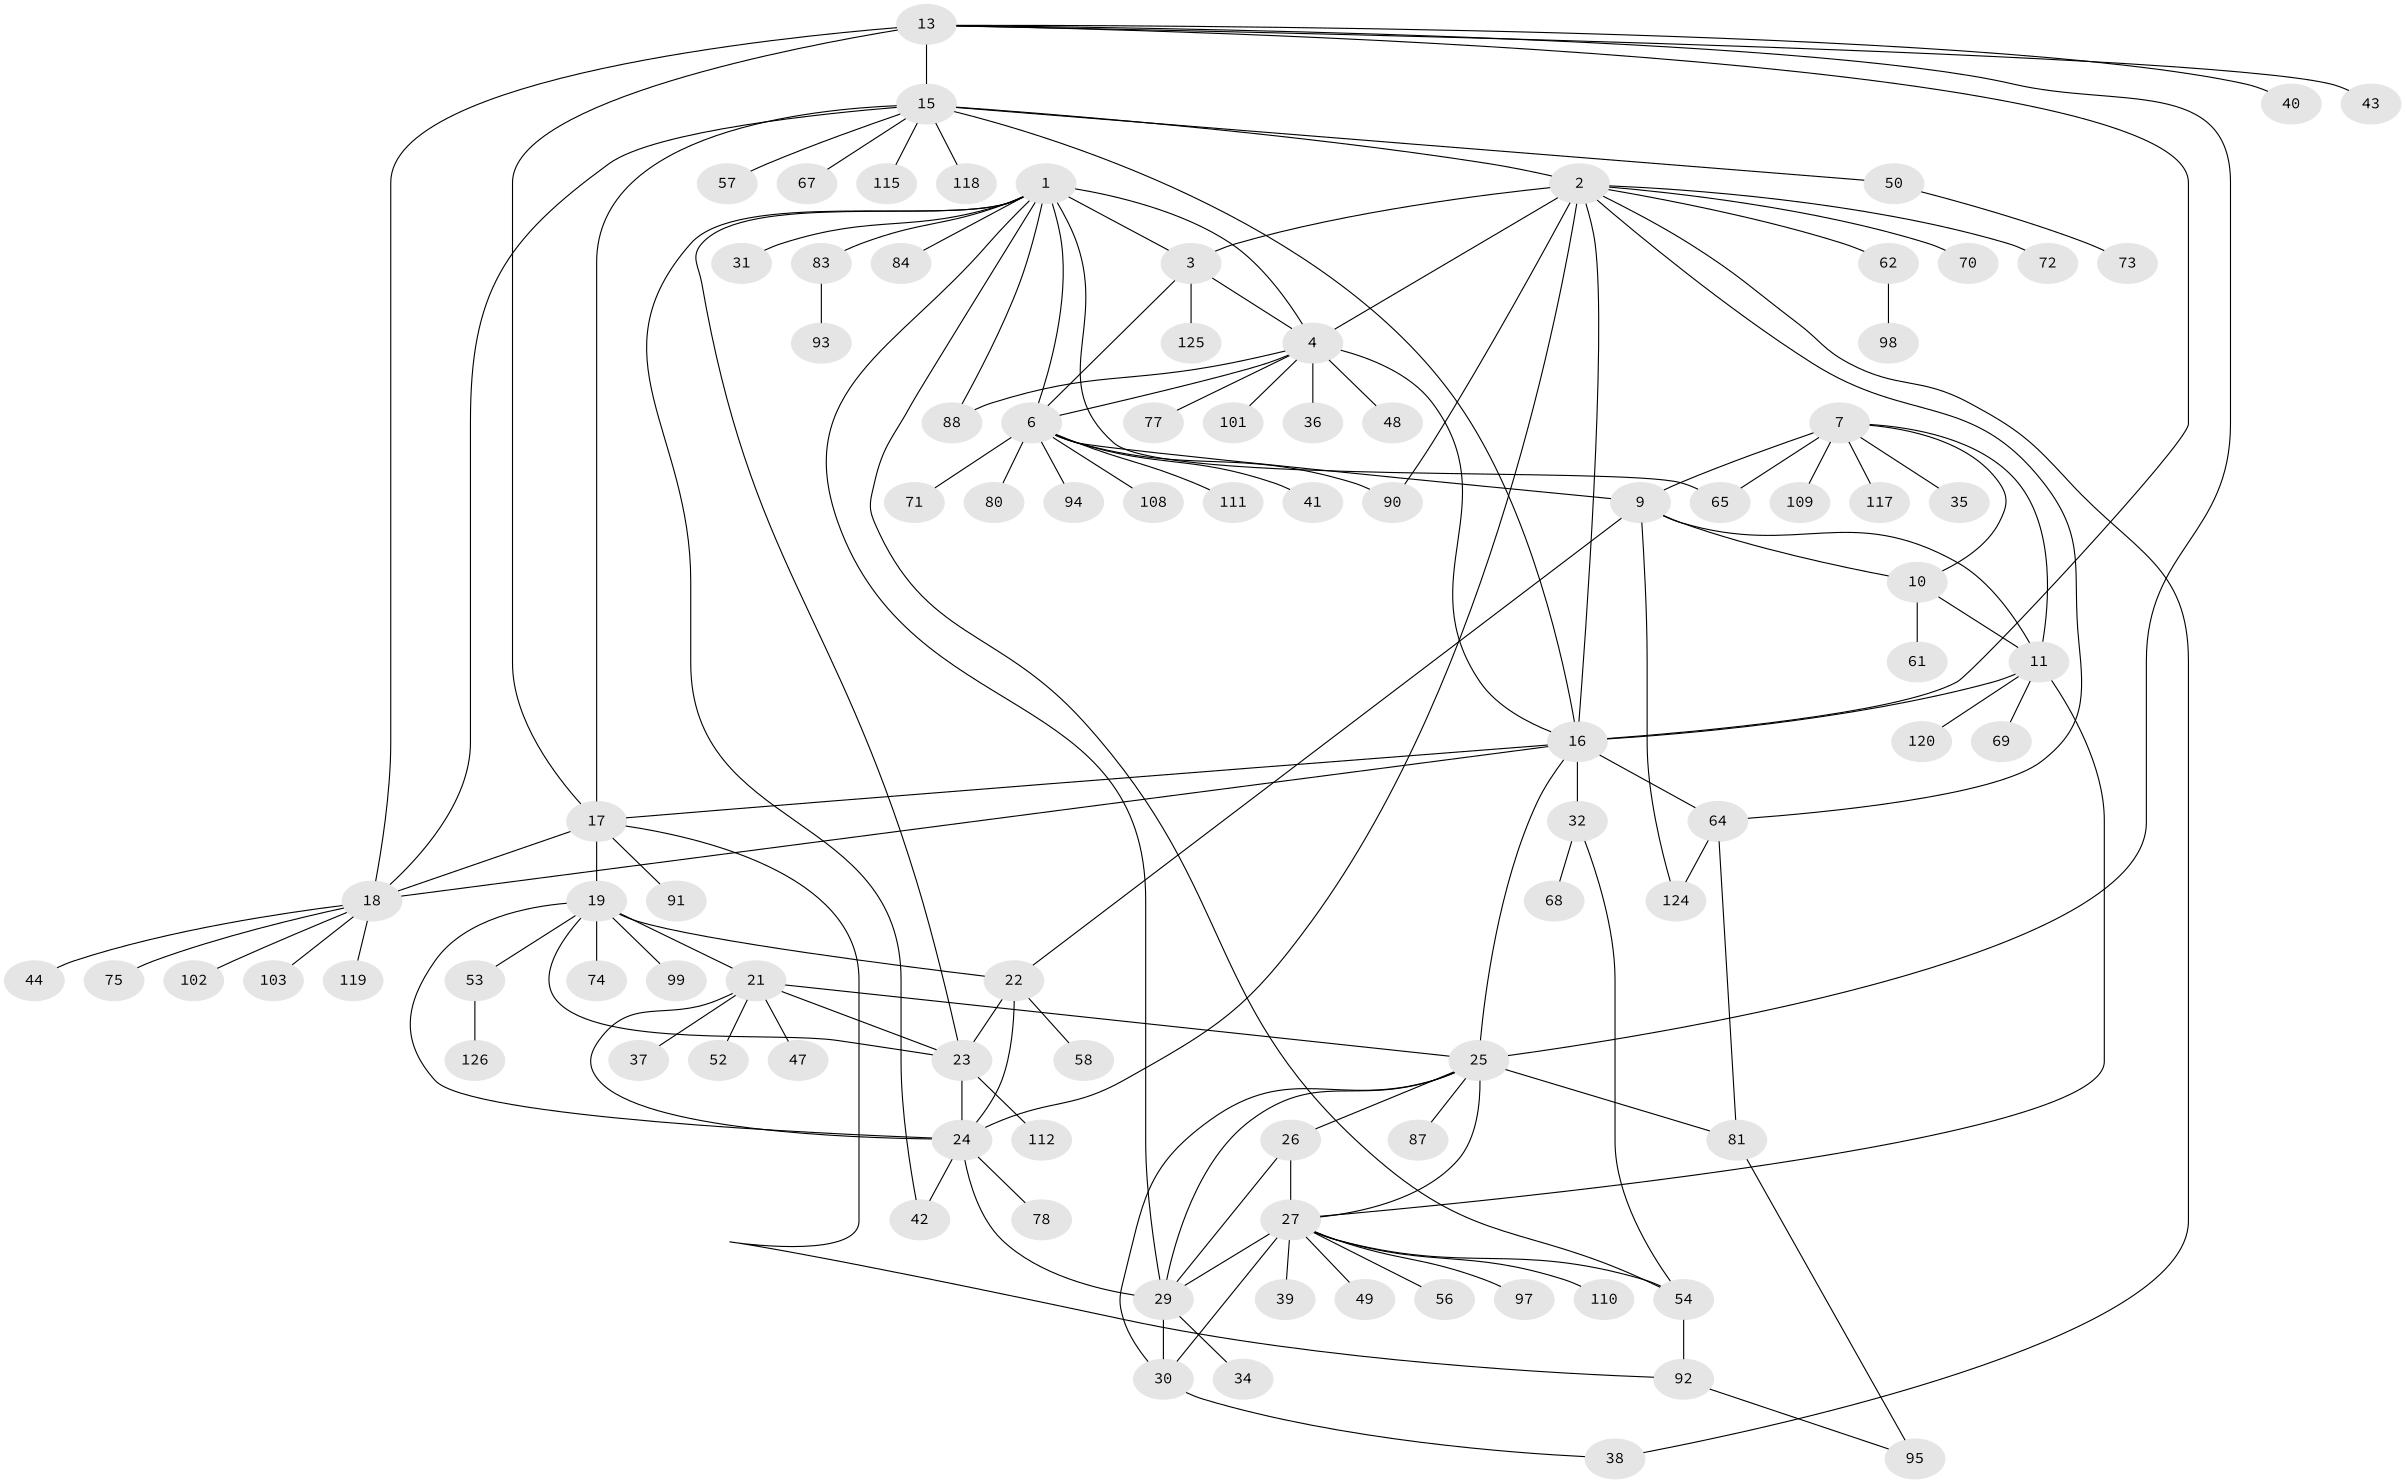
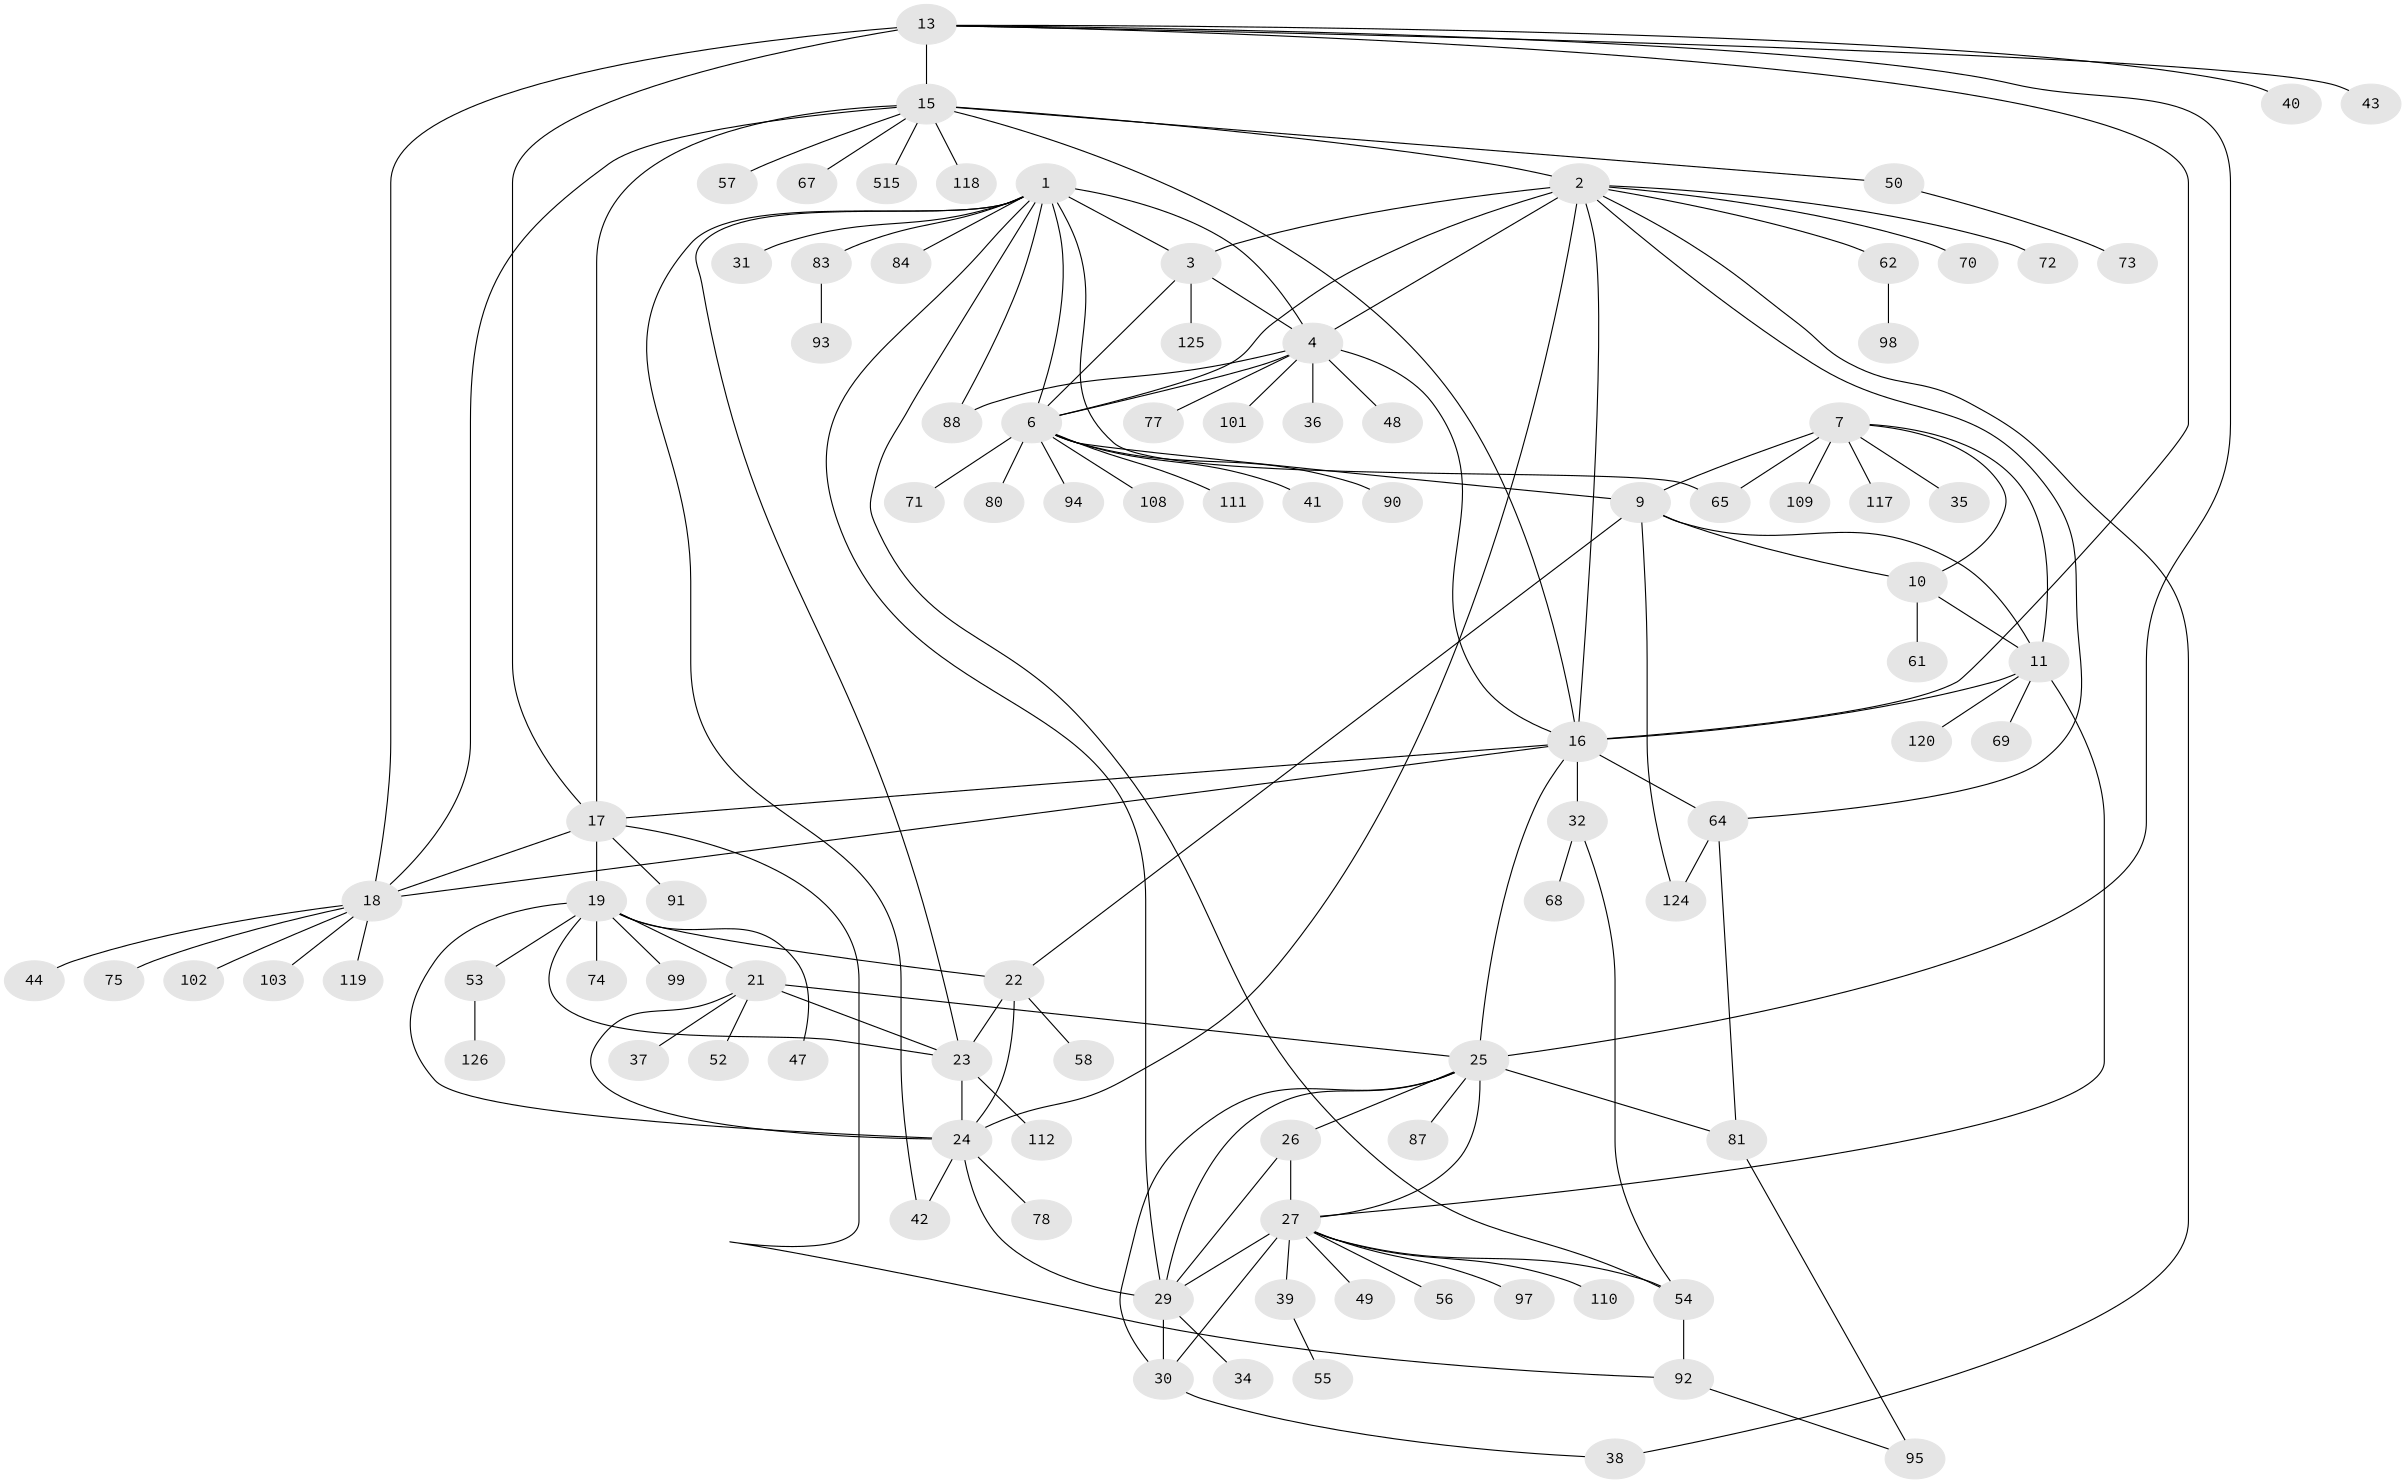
(887, 184) -> (887, 184)
(1491, 345) -> (1302, 302)
(777, 1021) -> (753, 932)
none -> (1323, 1379)
